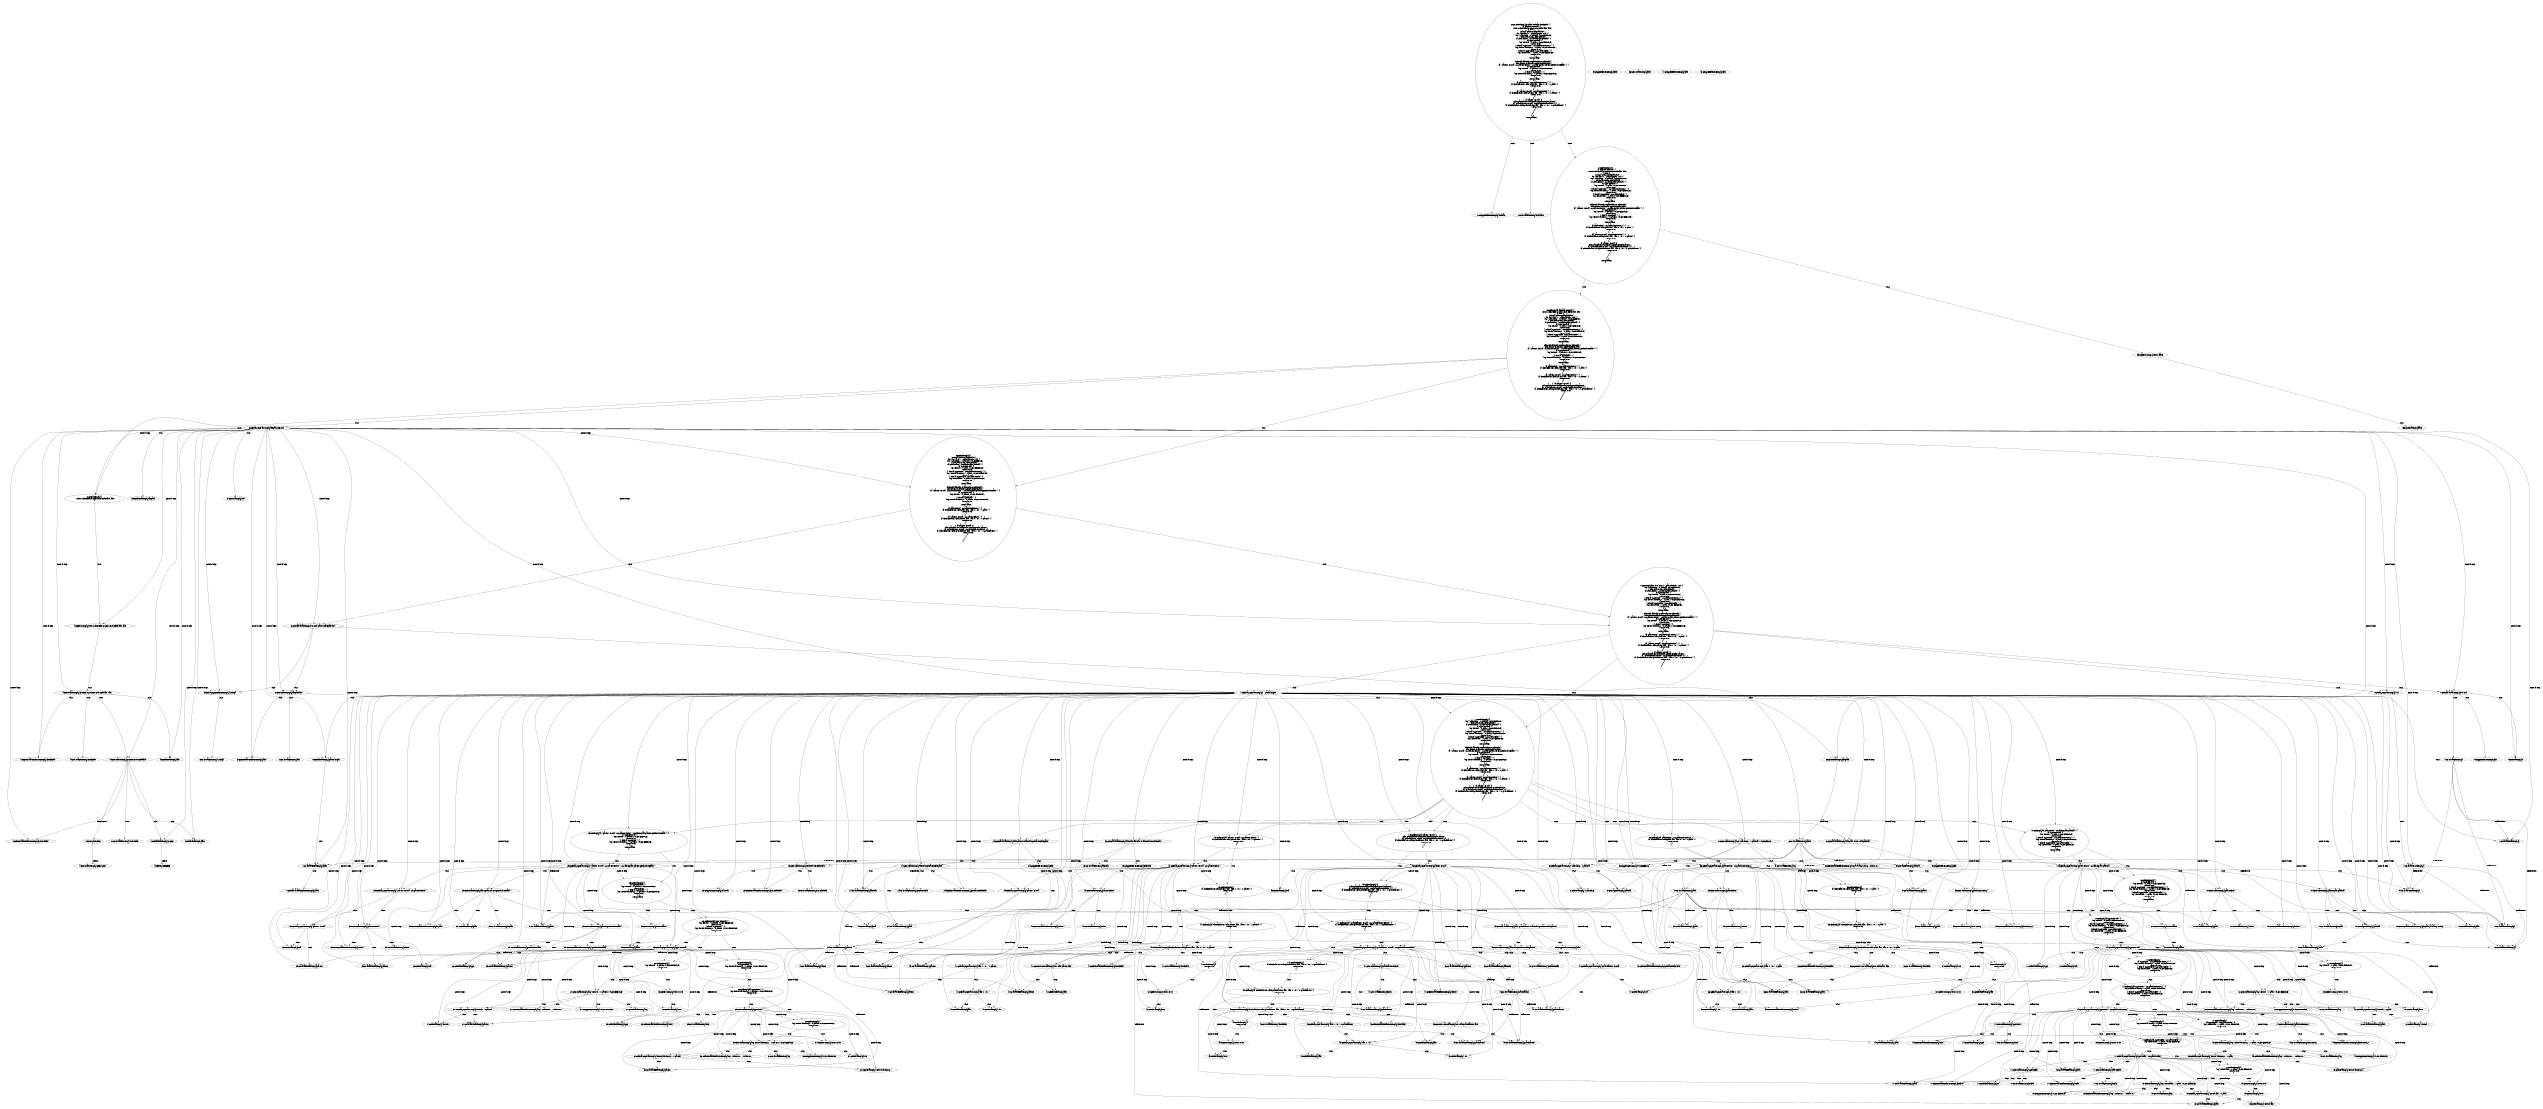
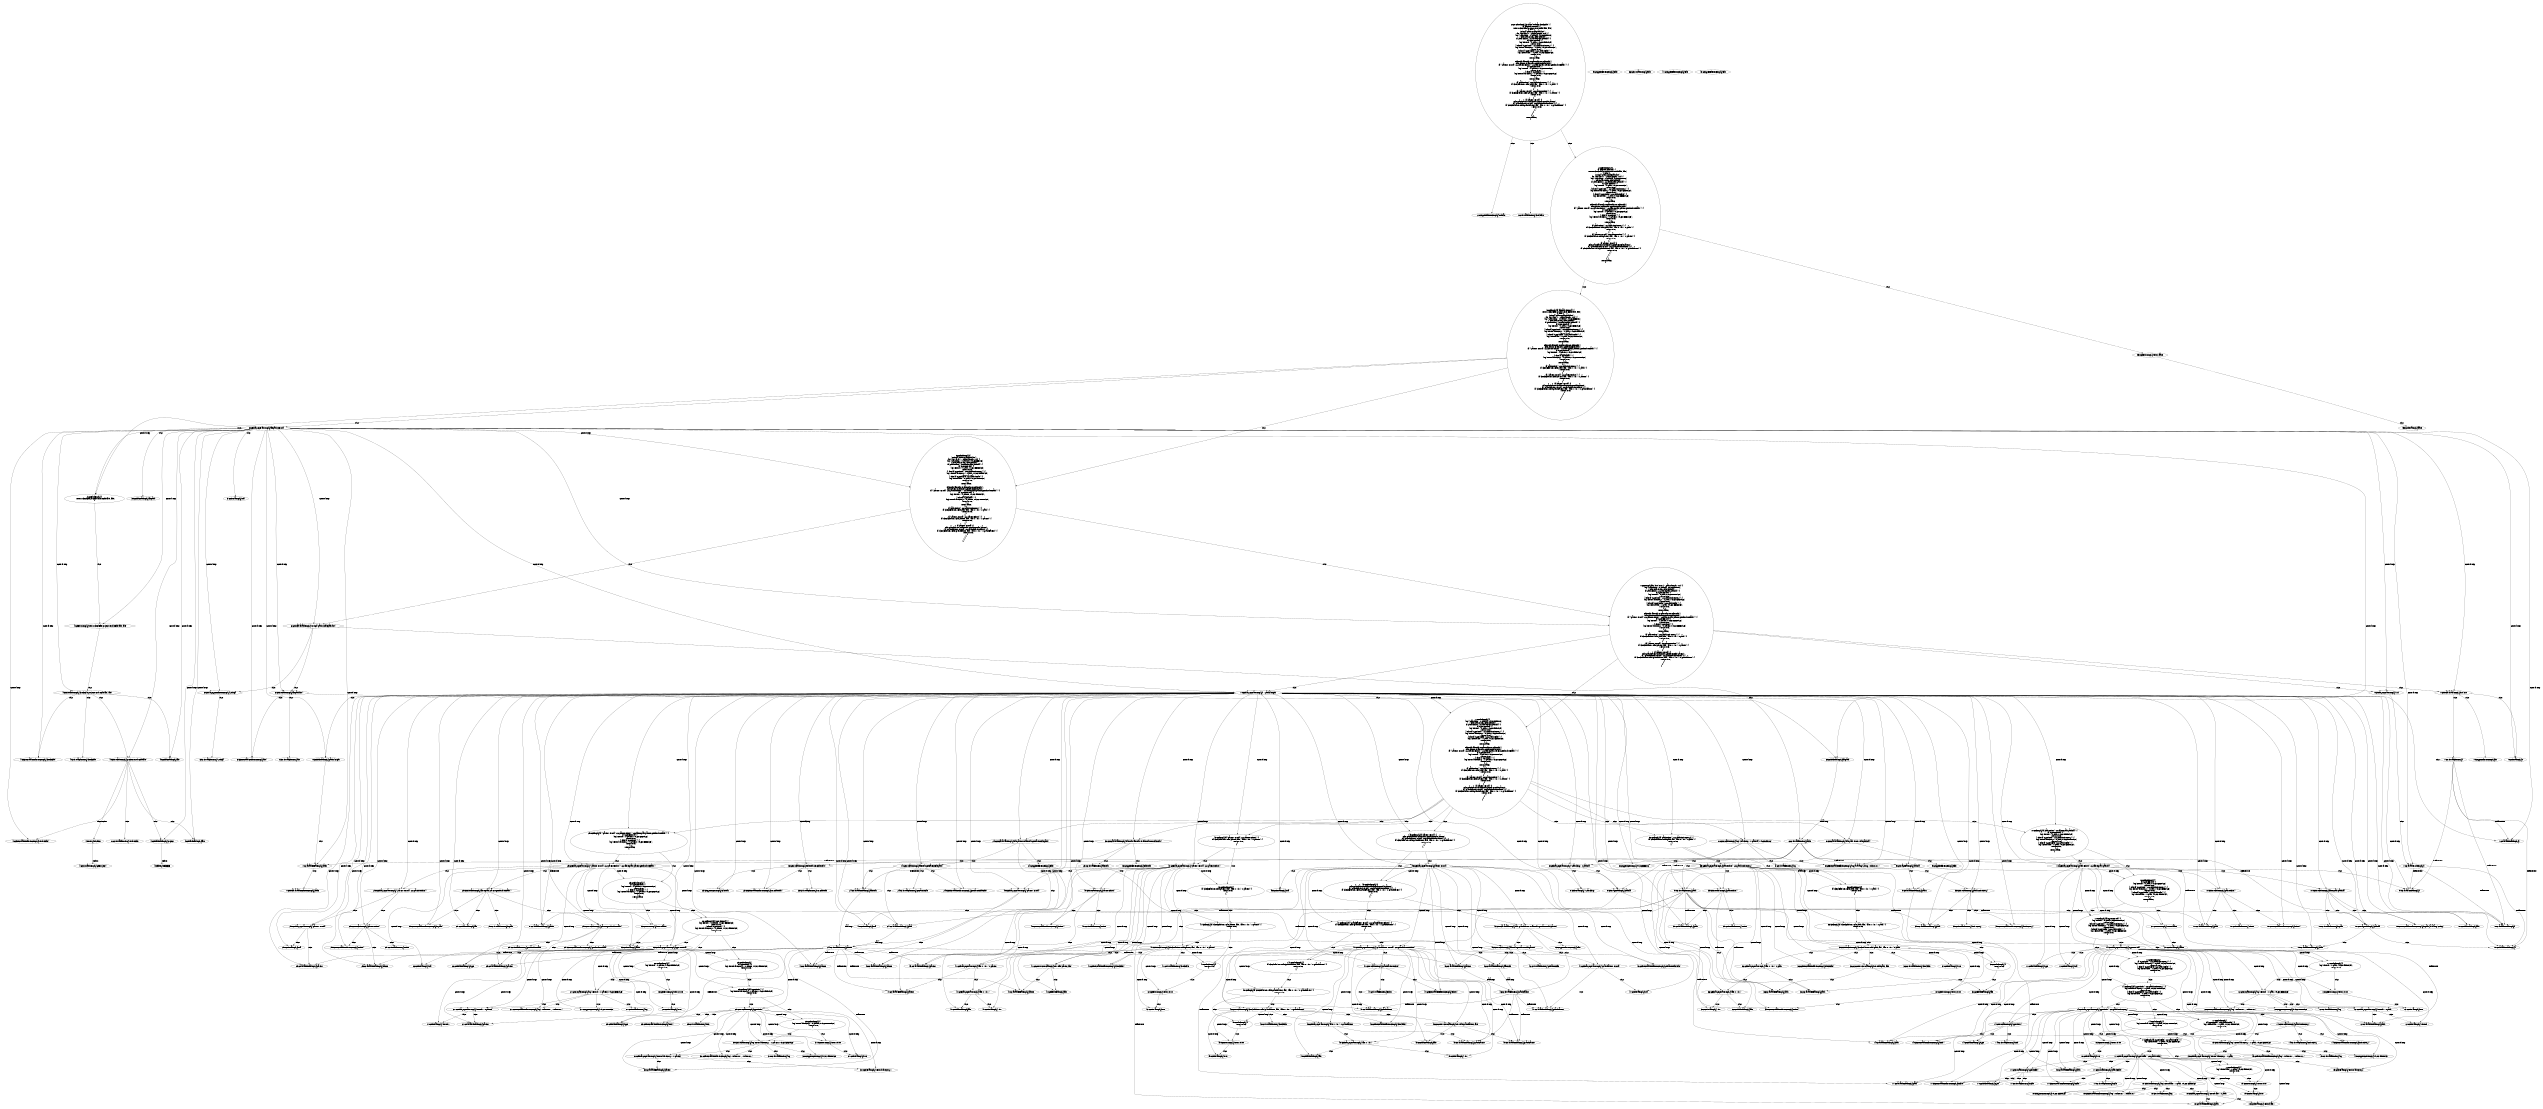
(1848, 871) -> (1725, 859)
none -> (2090, 1056)
